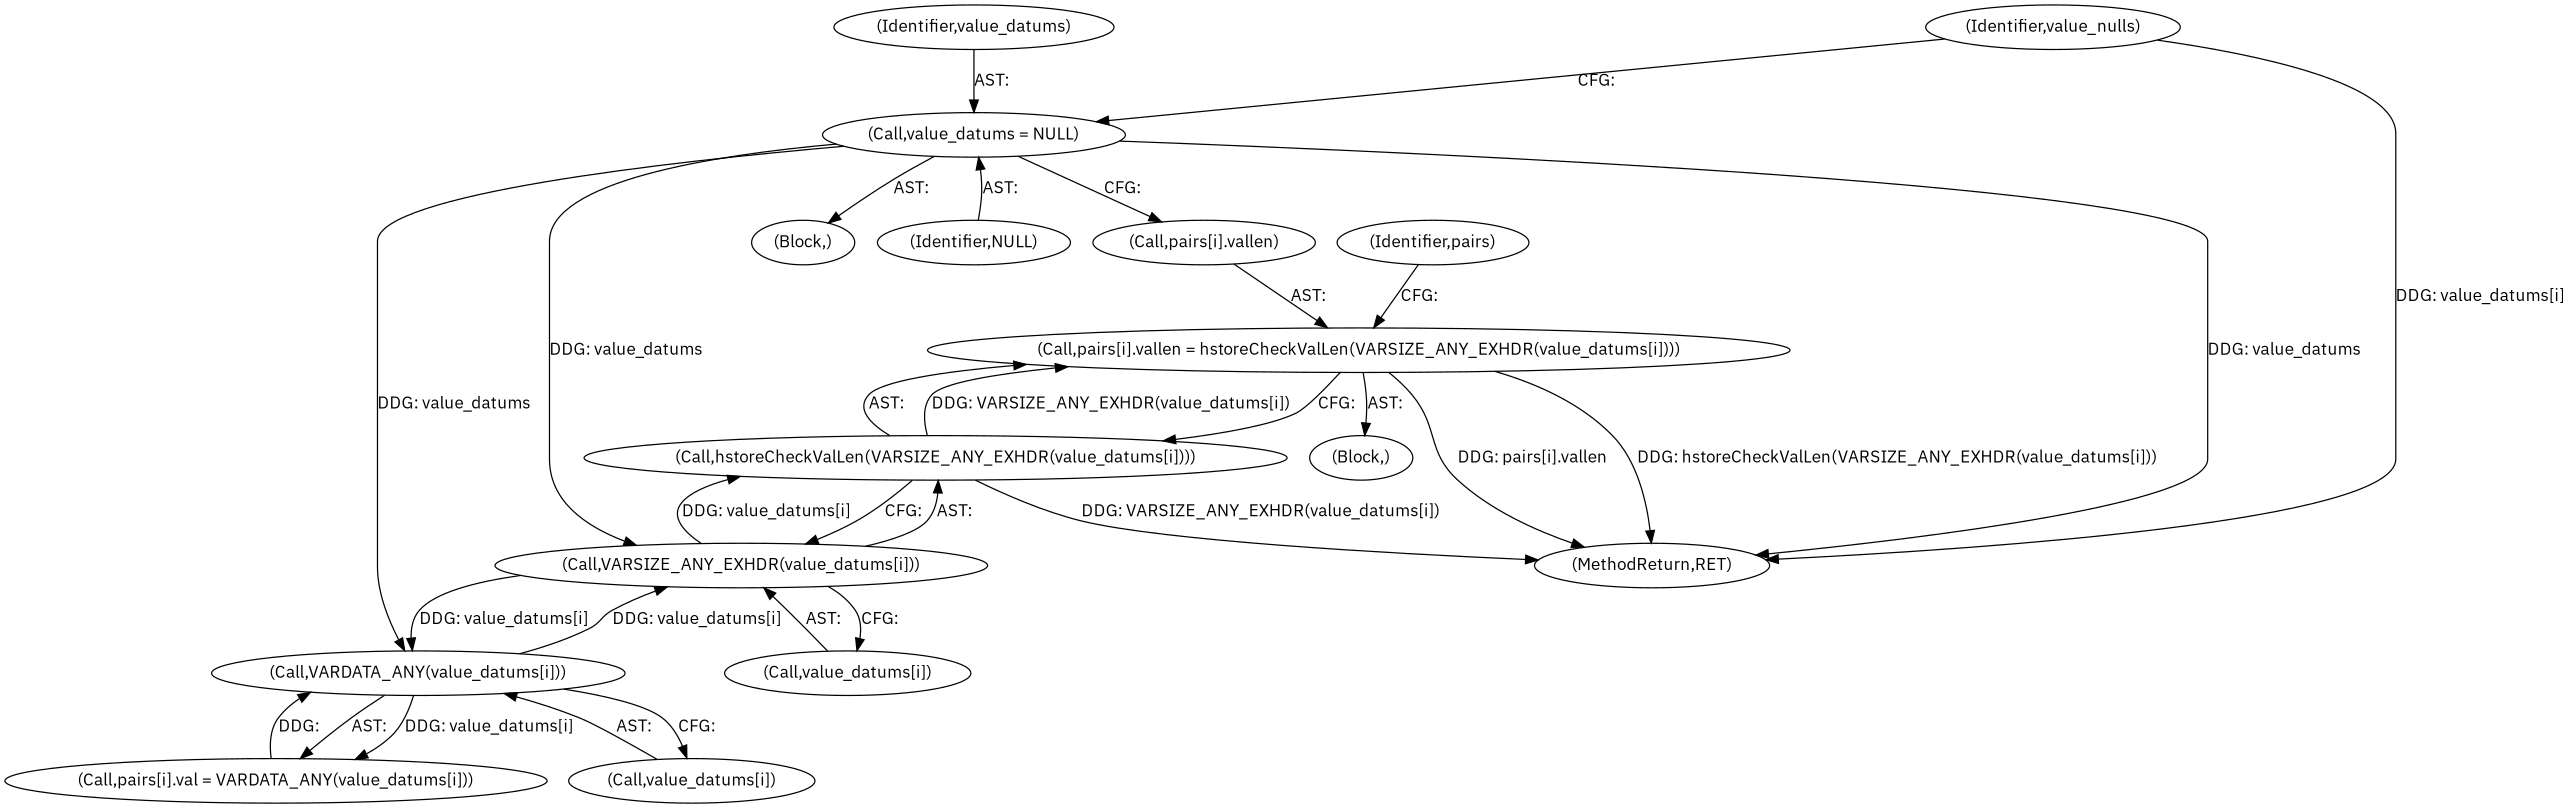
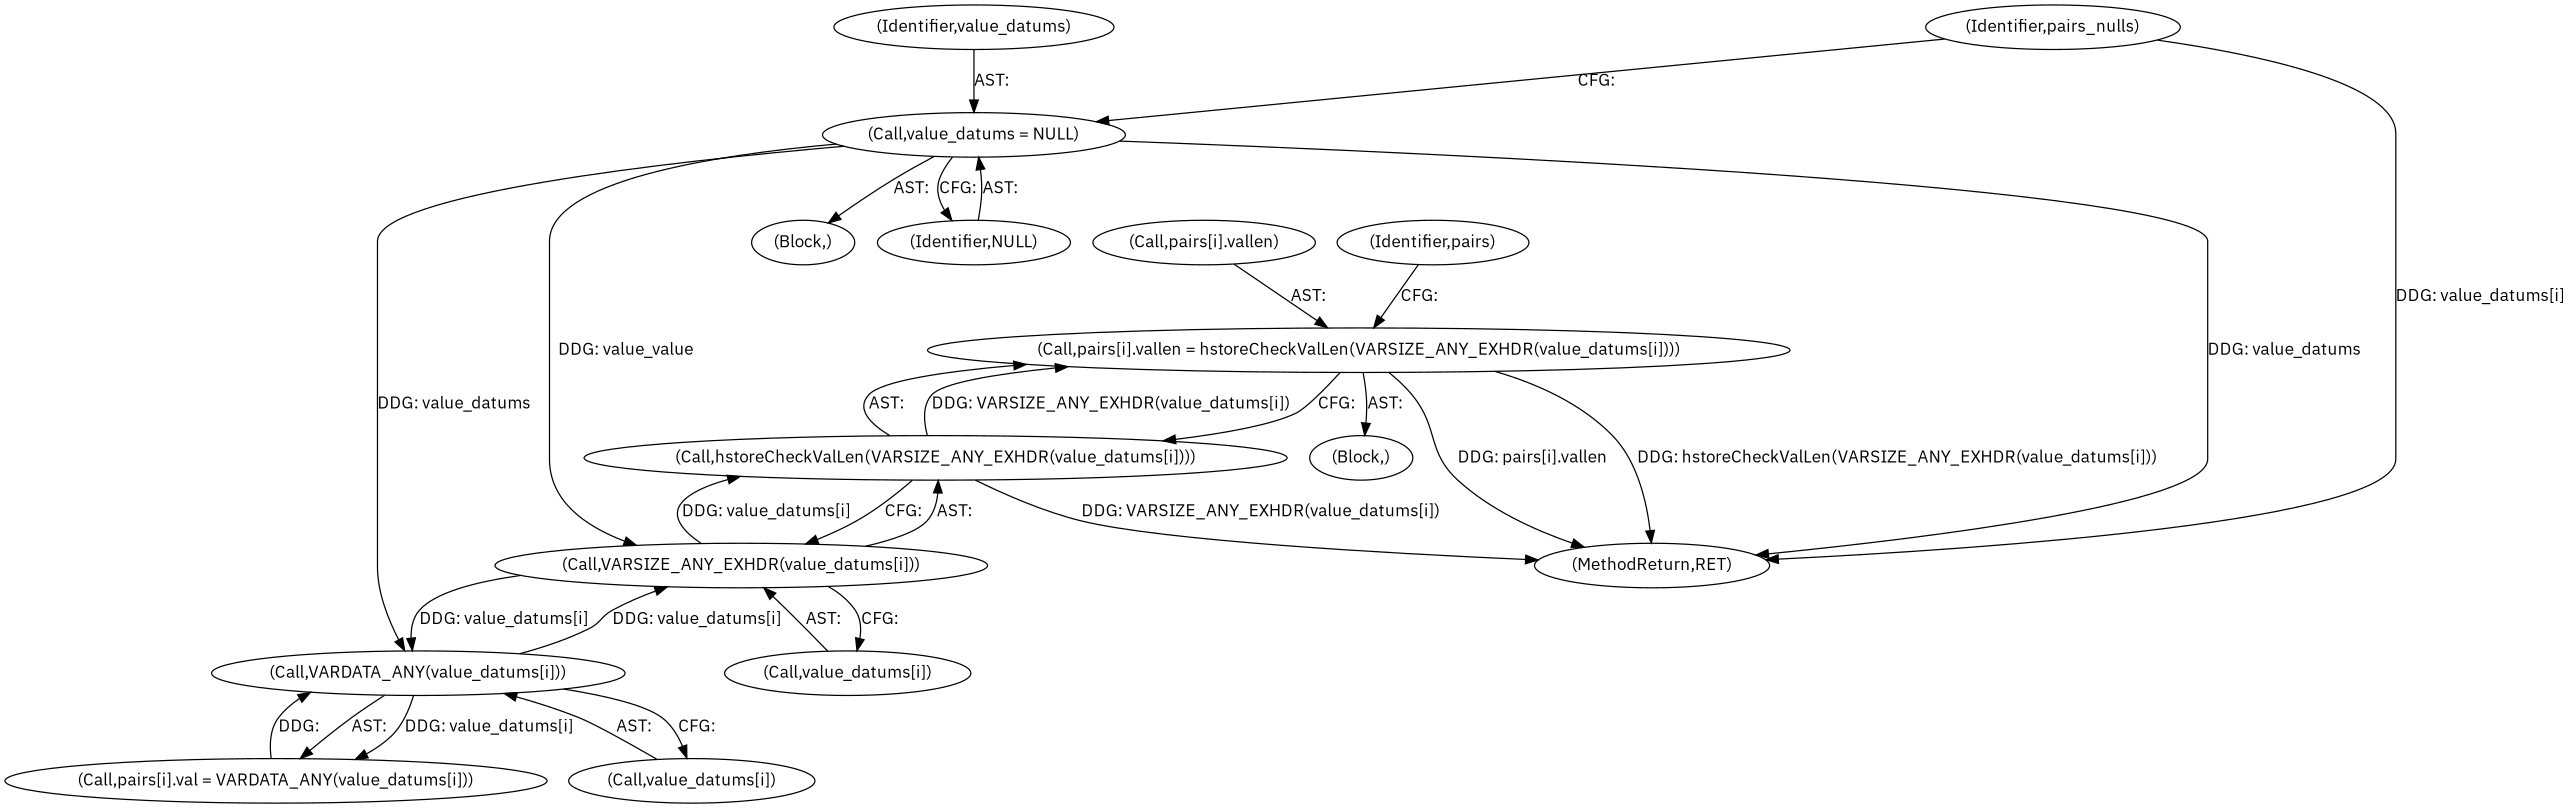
(2053, 27) -> (2053, 27)
(1084, 186) -> (939, 182)
(626, 350) -> (626, 350)
